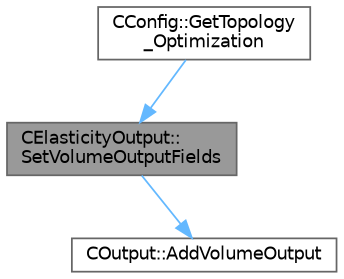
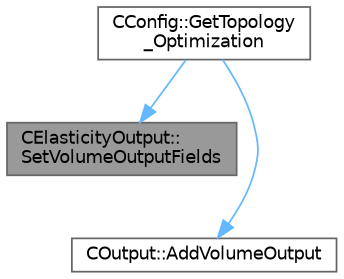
(161, 200) -> (257, 141)
